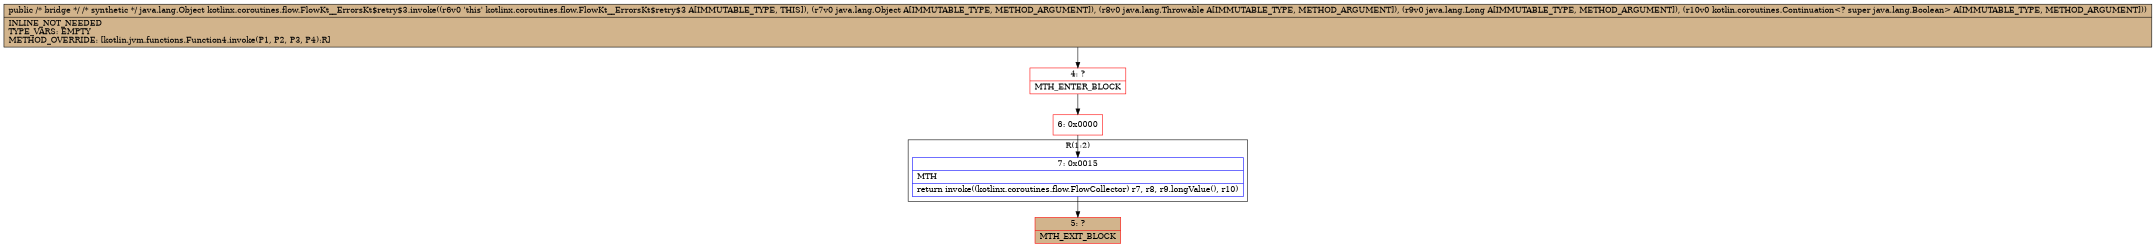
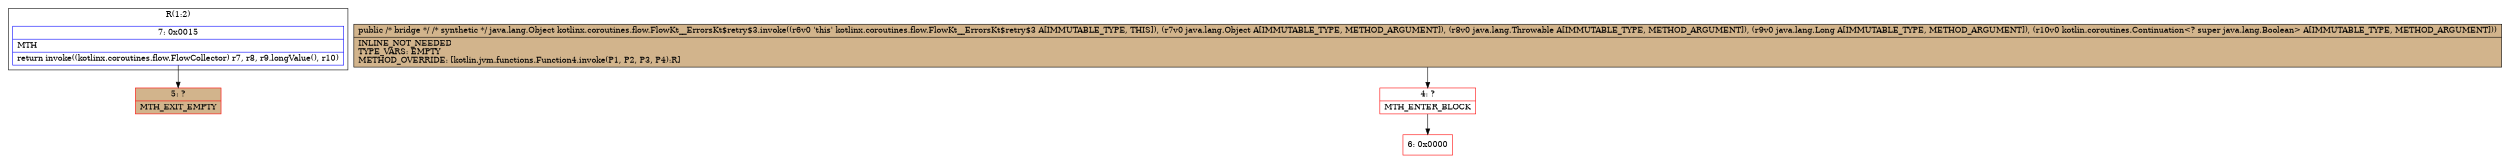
(1078, 143) -> none
(1078, 237) -> (178, 107)
